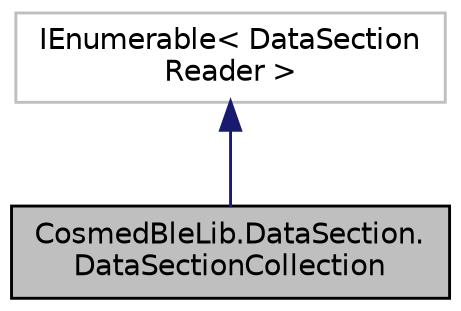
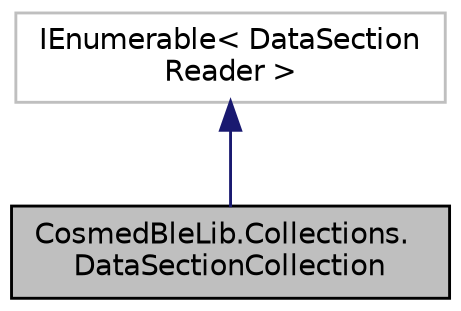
(231, 252) -> (231, 252)
